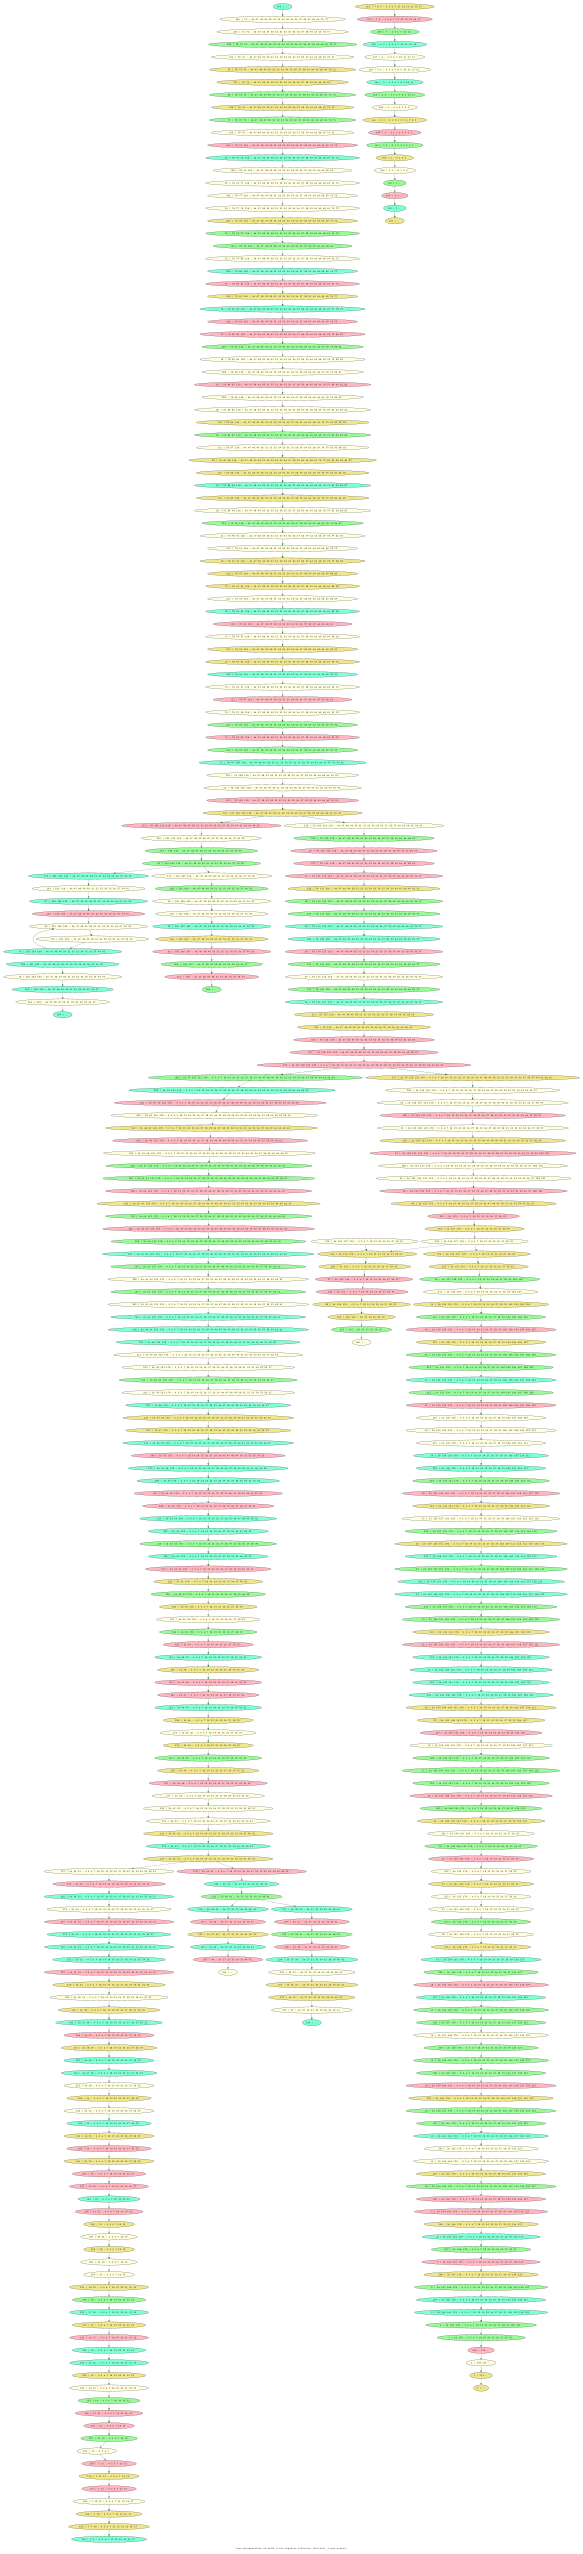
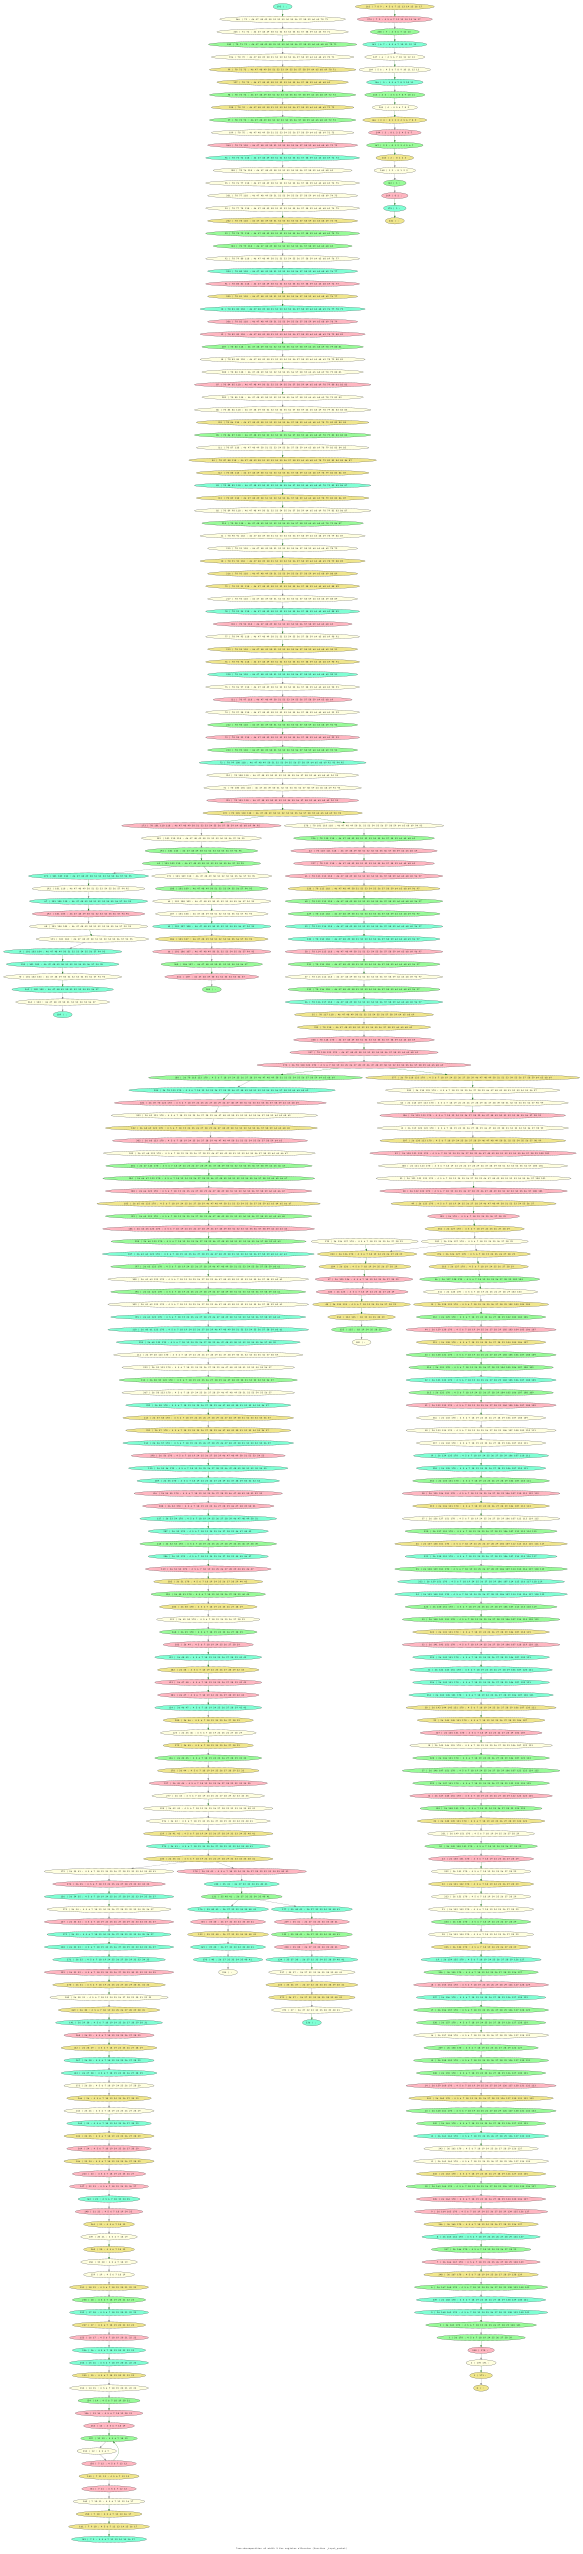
(34, 937) -> (63, 957)
(228, 1960) -> (228, 1960)
(109, 2469) -> (119, 2452)
